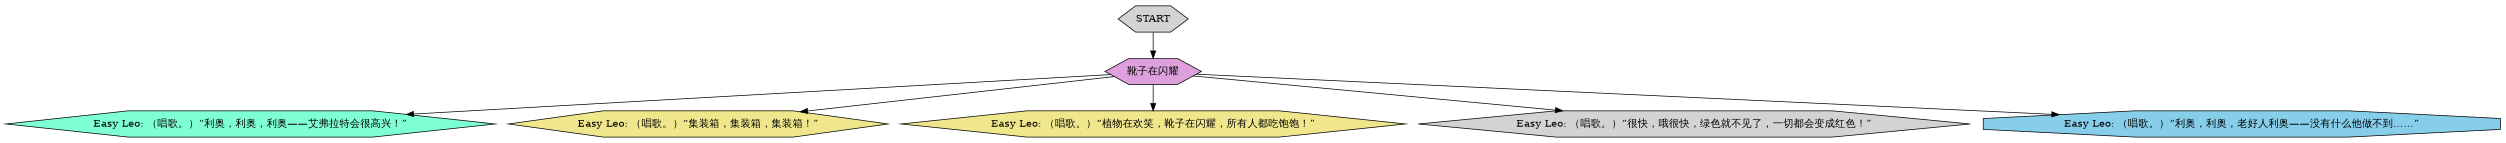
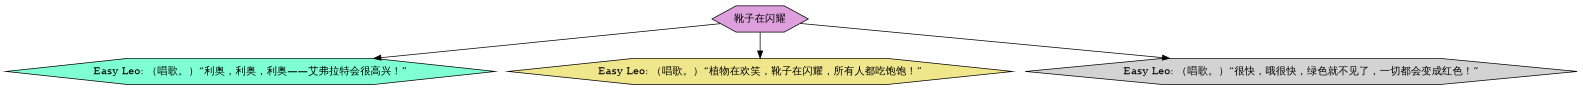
(1153, 19) -> none
(698, 124) -> none
(2242, 124) -> none
